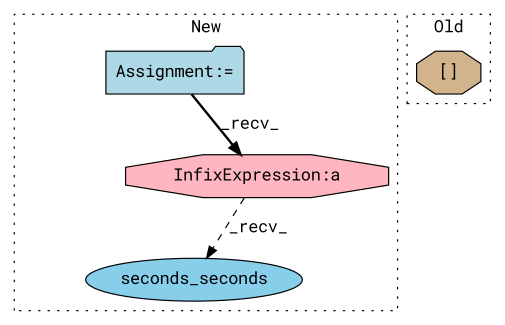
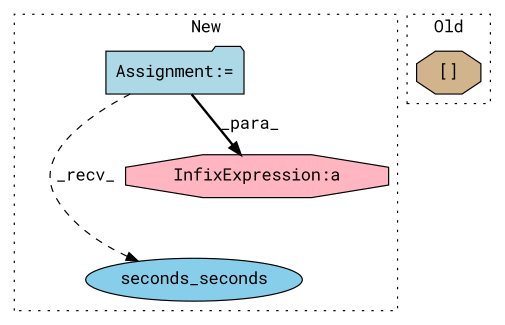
(250, 124) -> (250, 124)
(229, 223) -> (51, 175)
